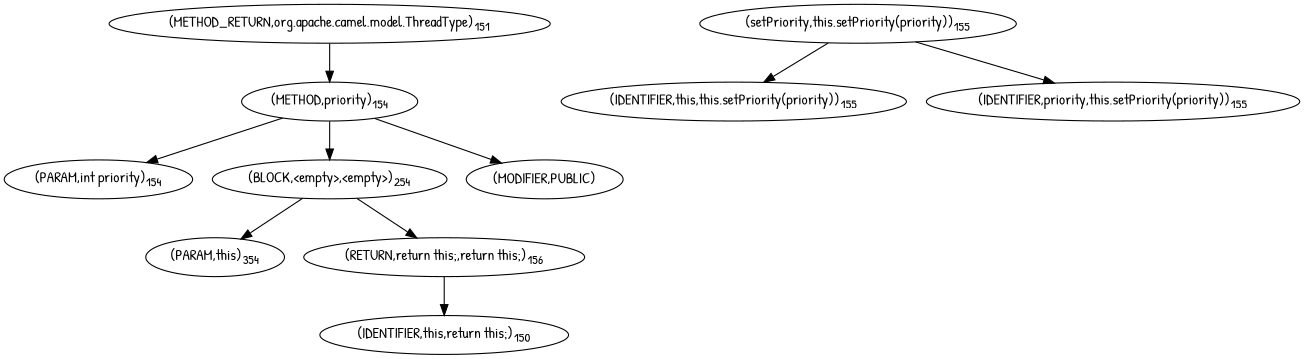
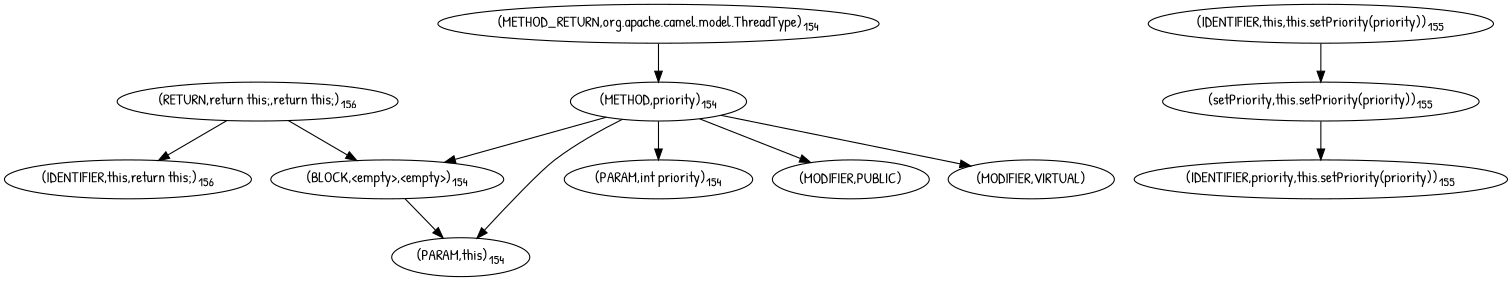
(483, 22) -> (811, 22)
(801, 60) -> (1321, 57)
none -> (547, 166)
(403, 178) -> (460, 178)
none -> (1031, 179)
(382, 215) -> (318, 138)
(251, 256) -> (497, 256)
(523, 333) -> (206, 178)
